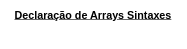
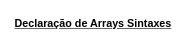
(93, 15) -> (93, 24)
